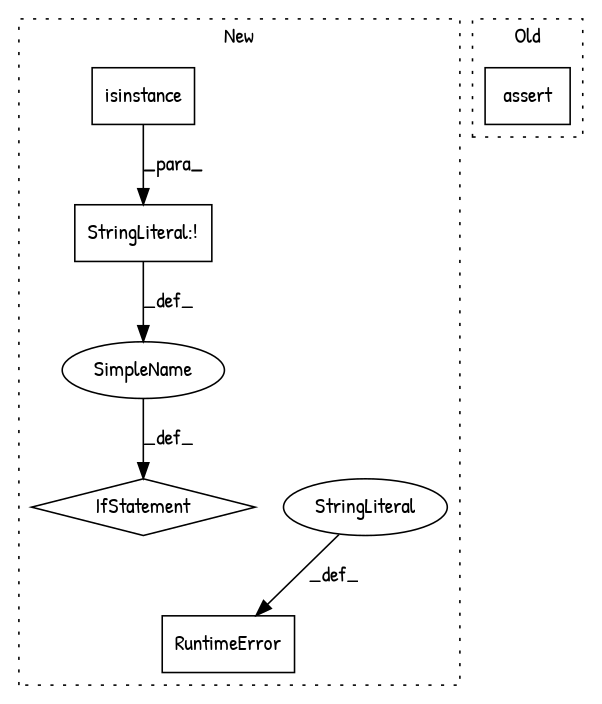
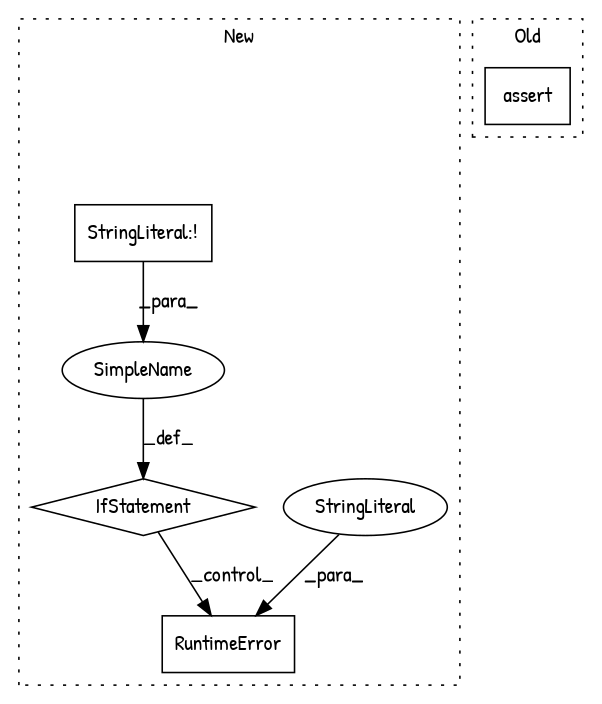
(143, 96) -> none
(169, 302) -> (169, 302)
none -> (180, 567)
(335, 576) -> (335, 576)
